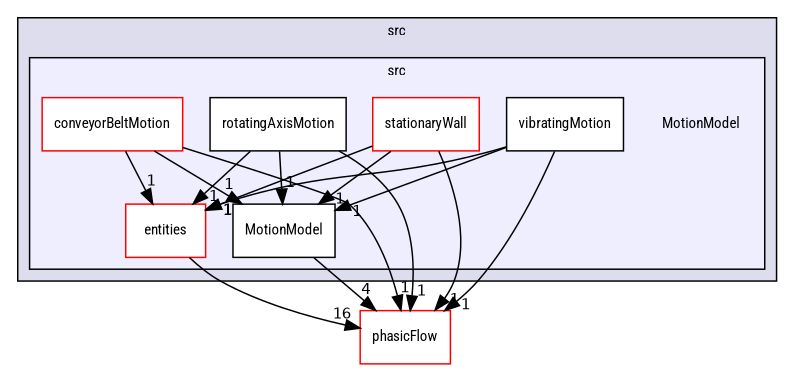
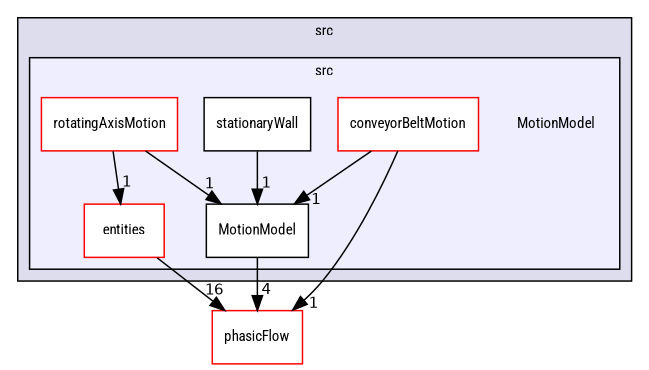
(278, 124) -> (109, 124)
(426, 124) -> (257, 124)
(565, 124) -> none
(136, 171) -> none
(300, 174) -> none
(401, 210) -> none
(460, 225) -> none
